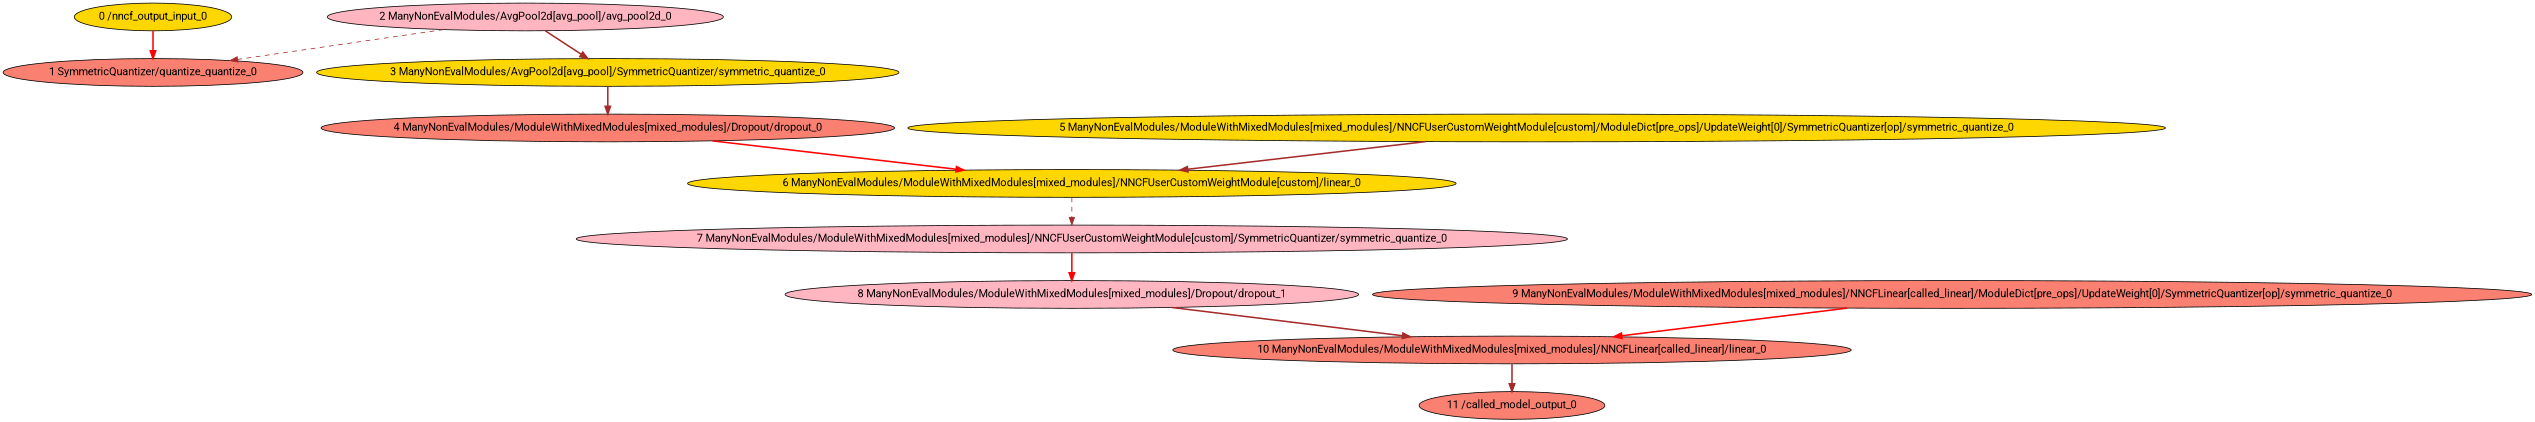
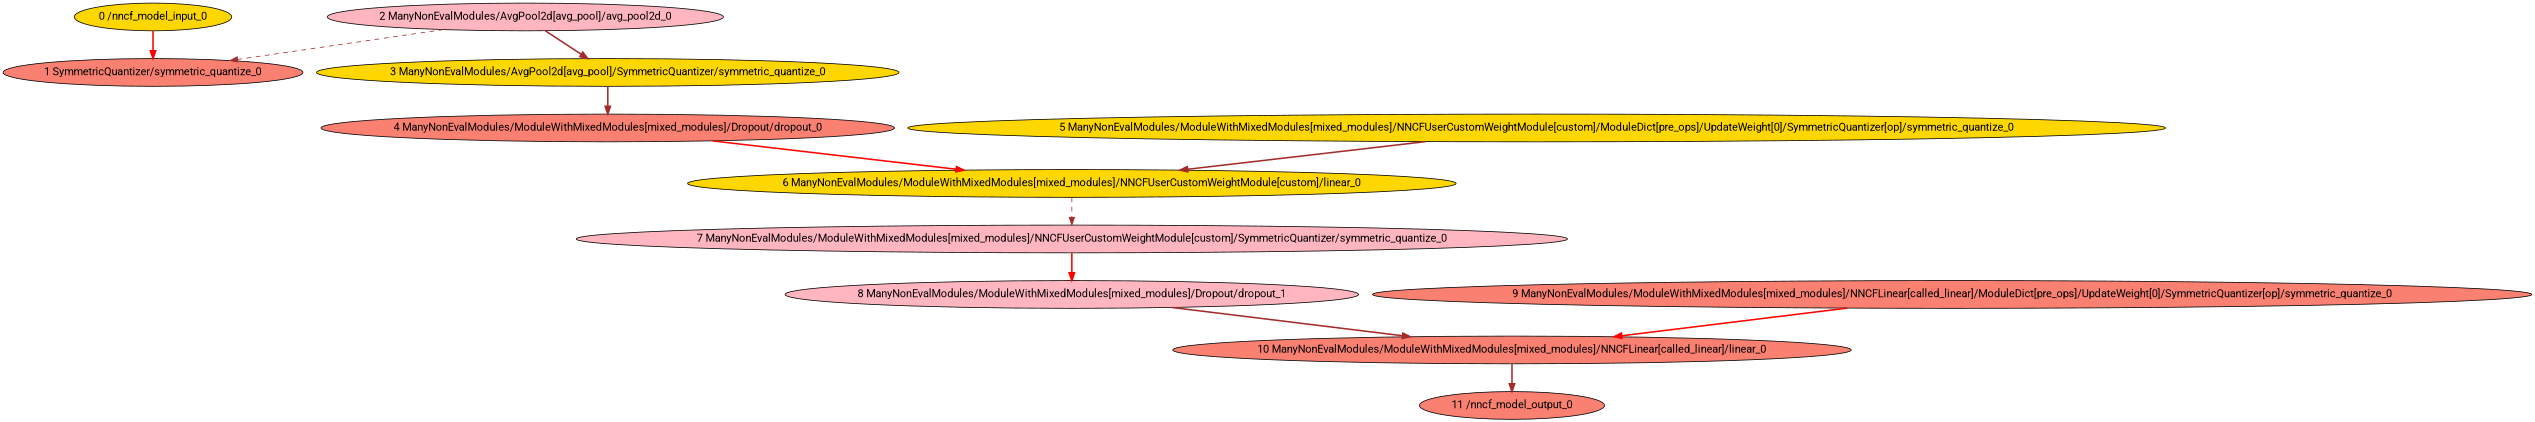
(153, 17) -> (153, 17)
(153, 72) -> (153, 72)
(1512, 405) -> (1512, 405)
